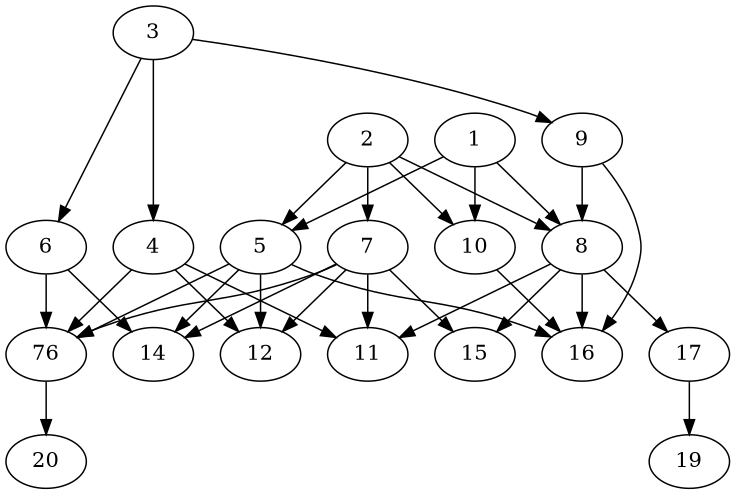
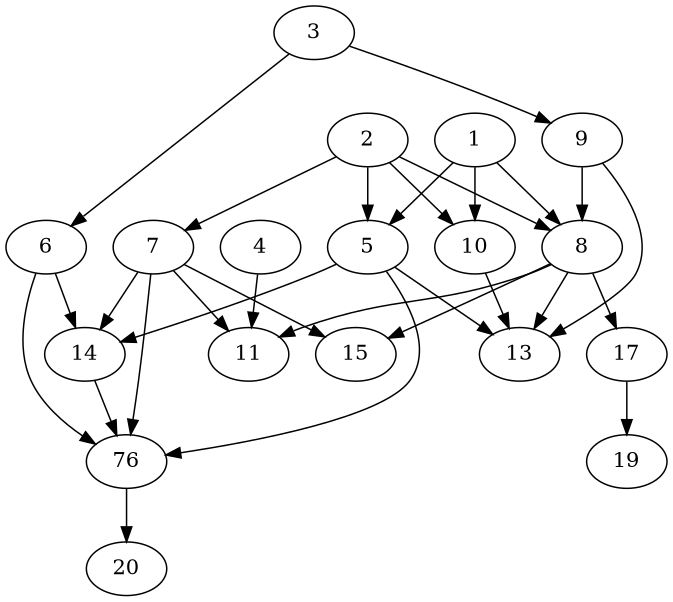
(153, 132) -> none
(107, 294) -> (103, 401)
(261, 354) -> none
(582, 354) -> (520, 354)
